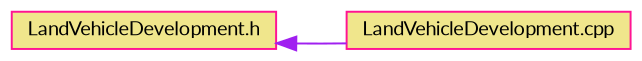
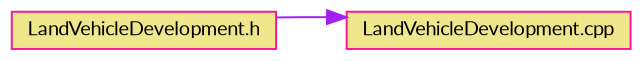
(322, 44) -> (302, 17)
